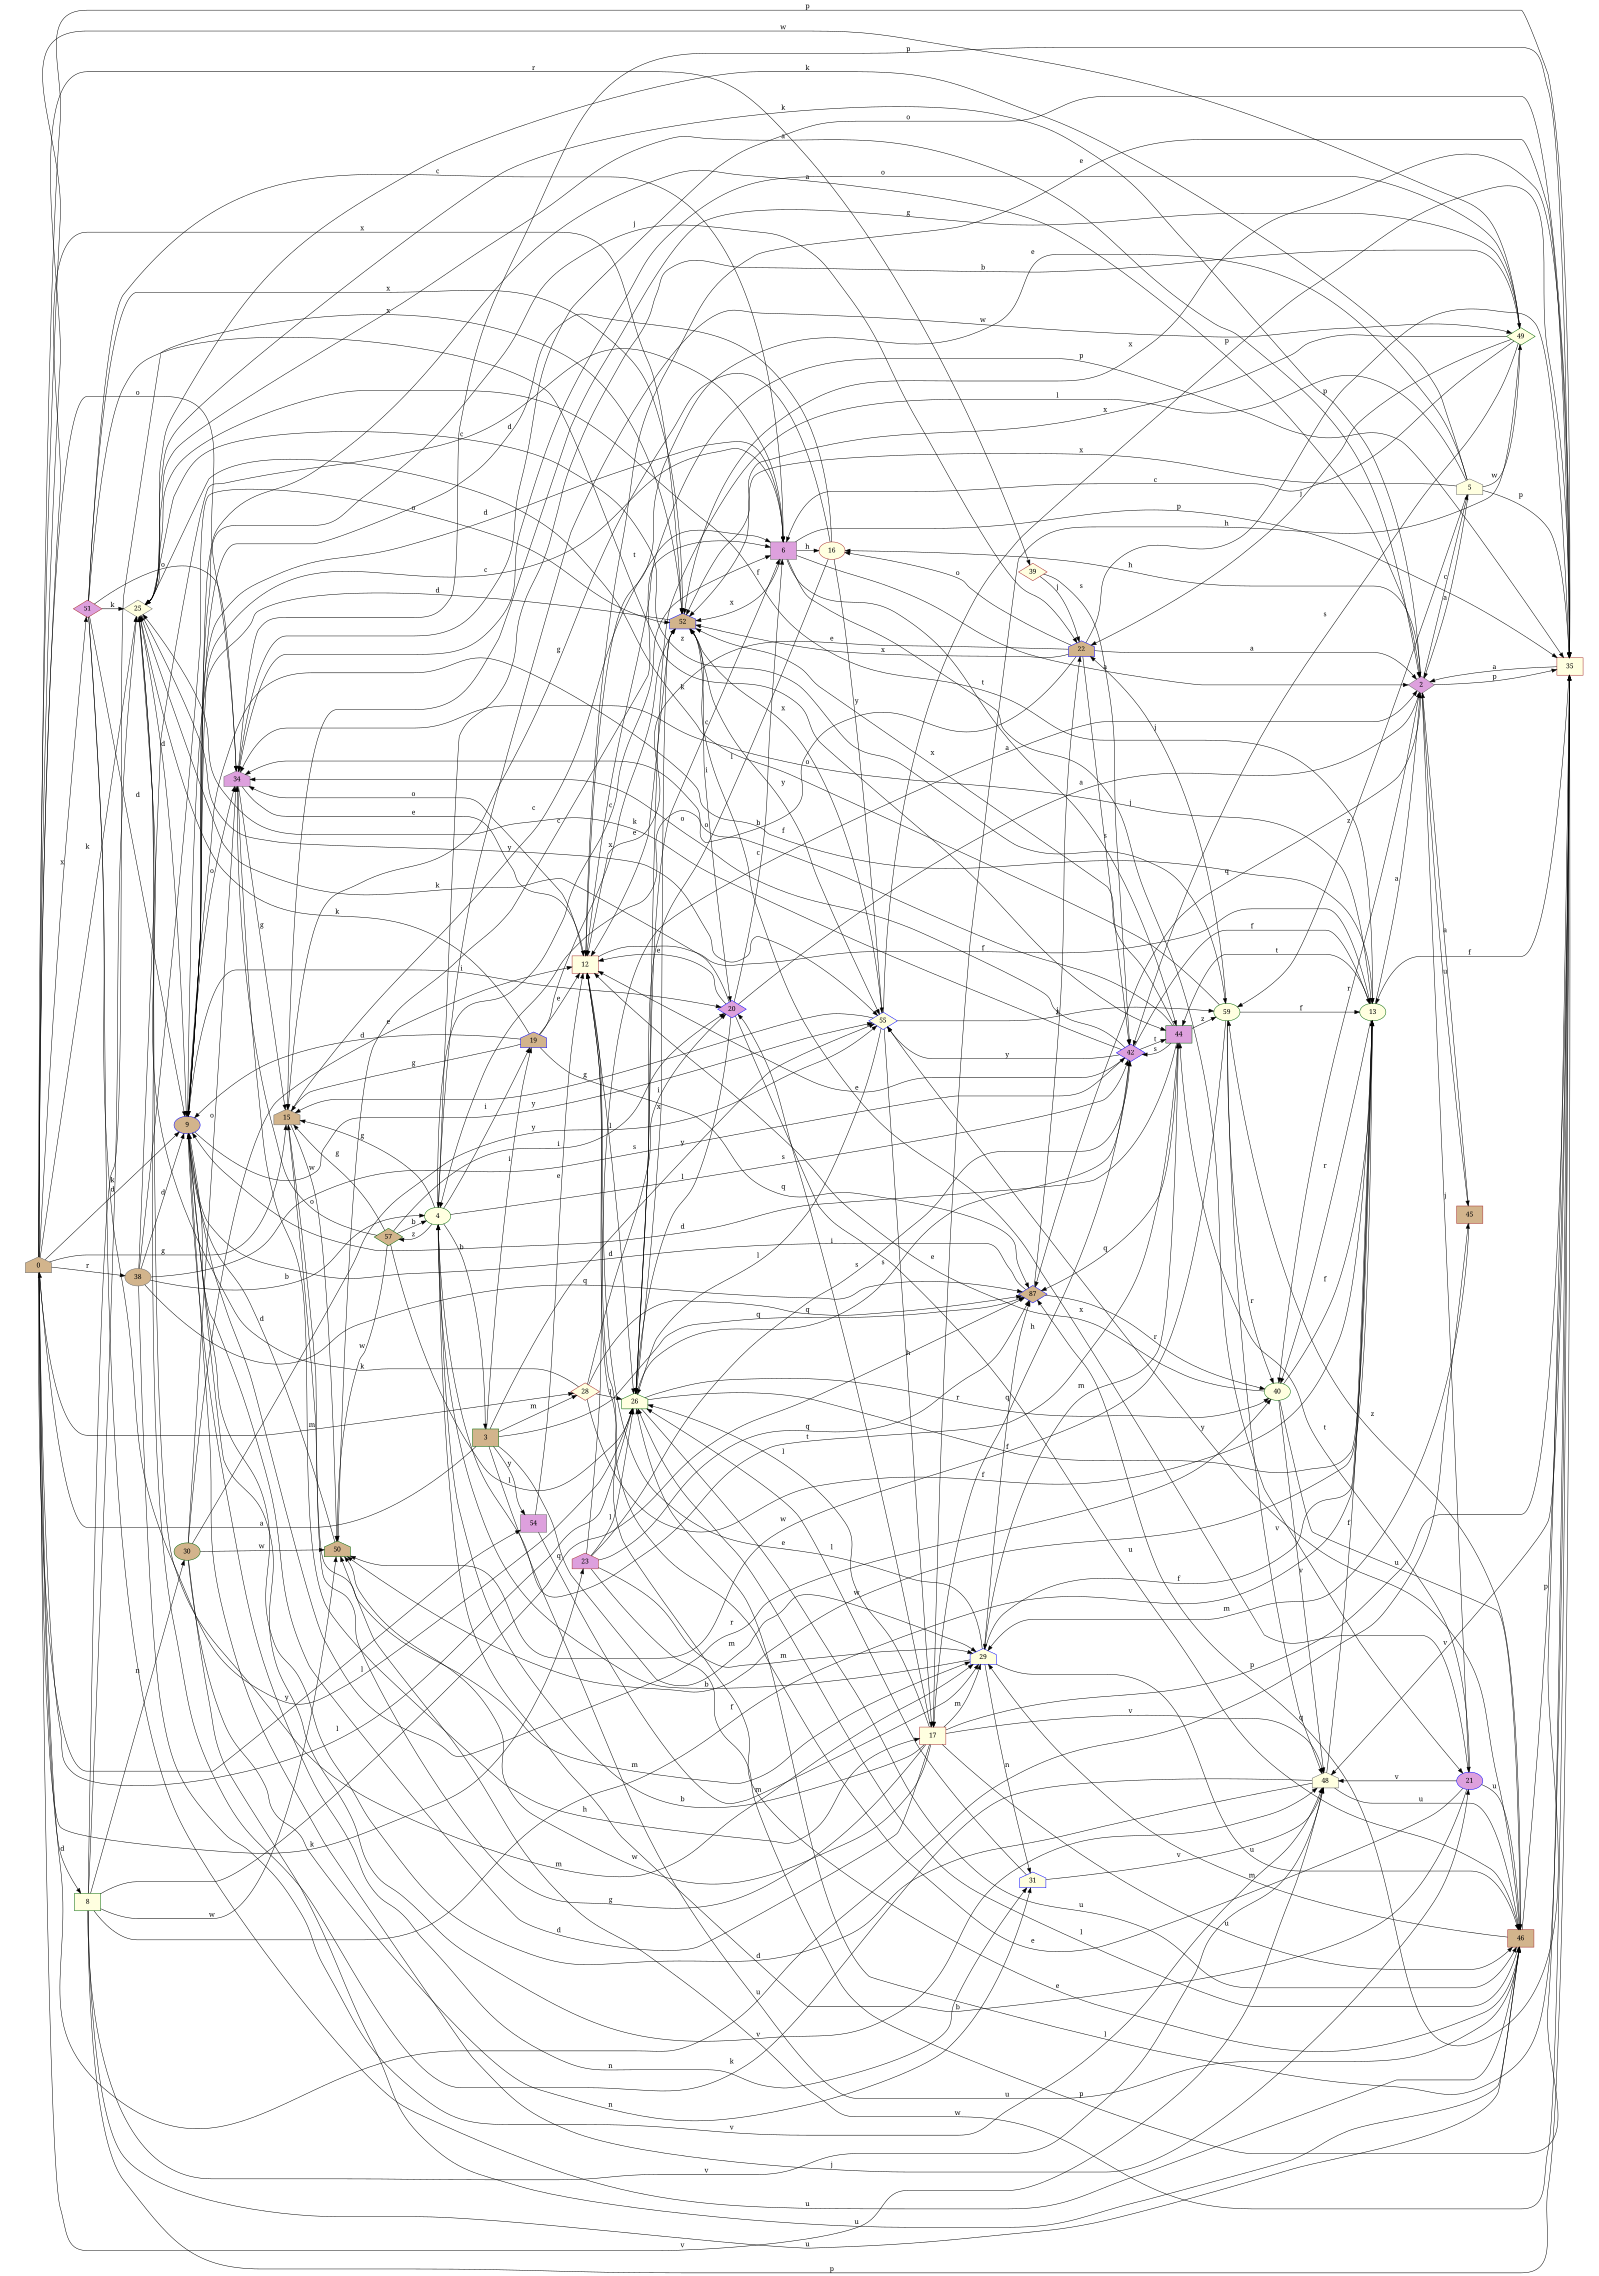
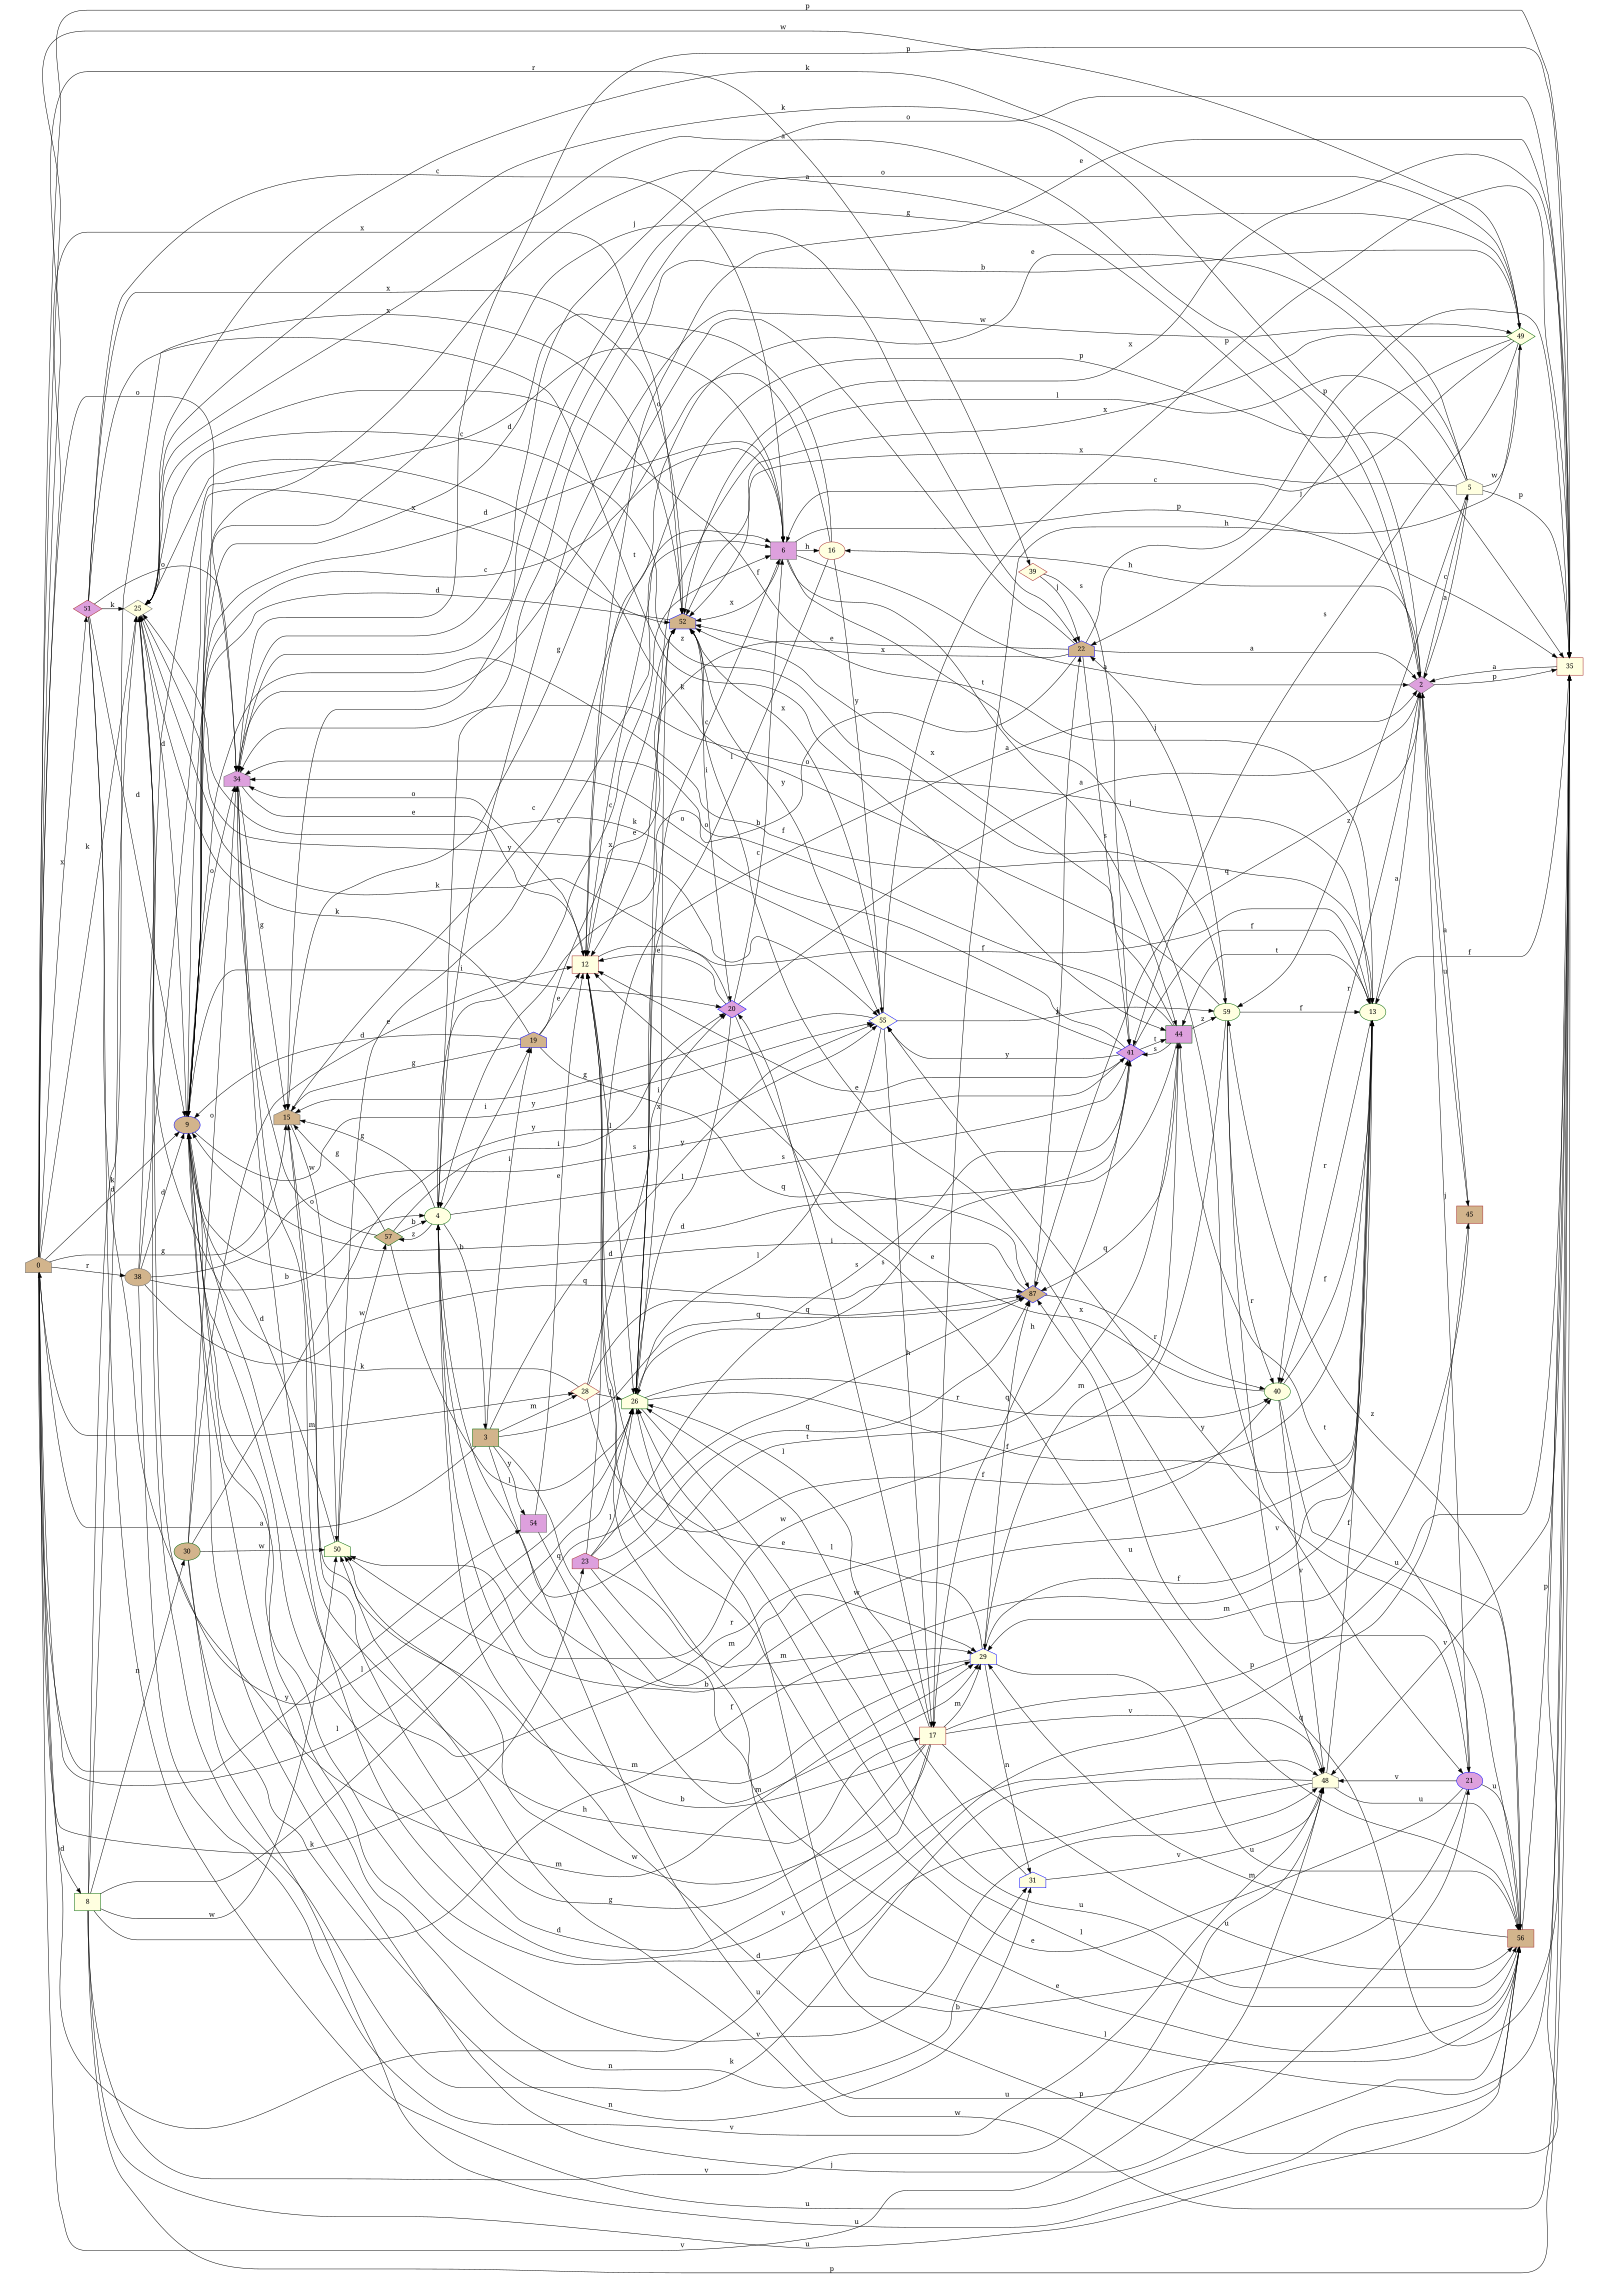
(414, 508) -> (414, 508)
(967, 584) -> (673, 388)
(1131, 1053) -> (1131, 1053)
(352, 1388) -> (351, 1393)
(337, 1550) -> (337, 1550)
none -> (390, 1804)
(1521, 1938) -> (1521, 1938)
